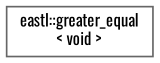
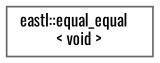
(80, 32) -> (80, 32)
